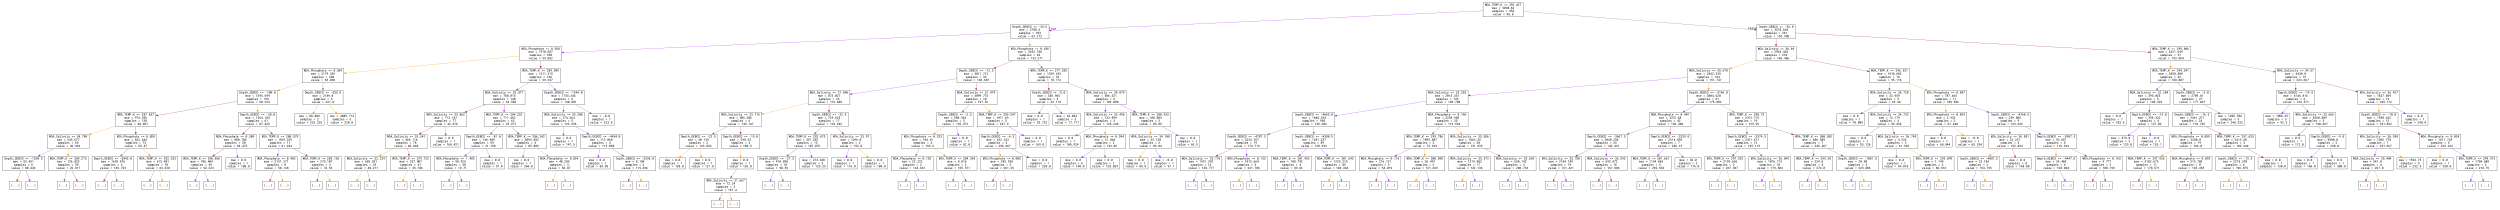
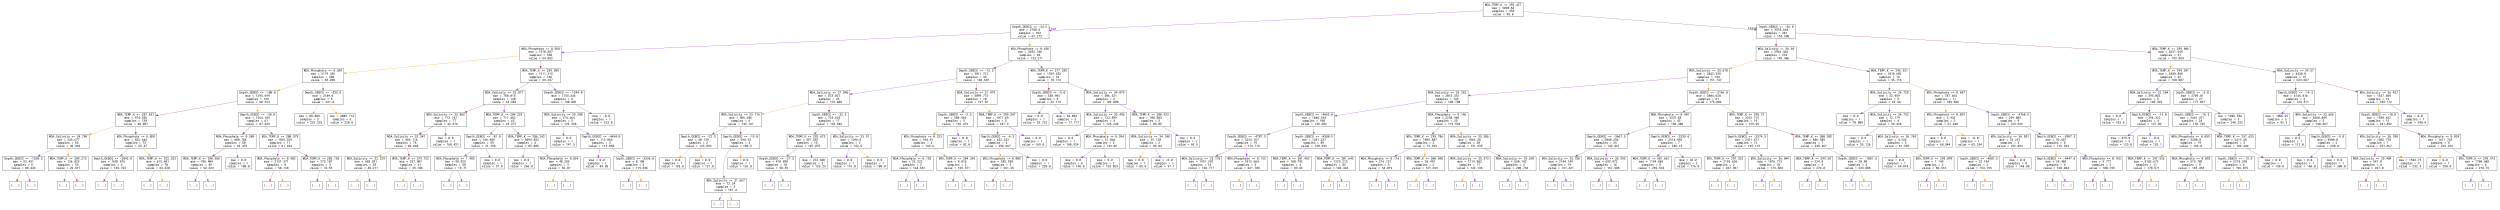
(2273, 163) -> (2273, 163)
(734, 173) -> (724, 161)
